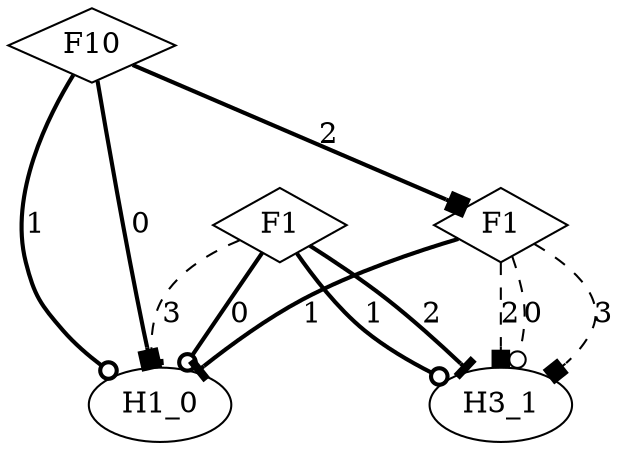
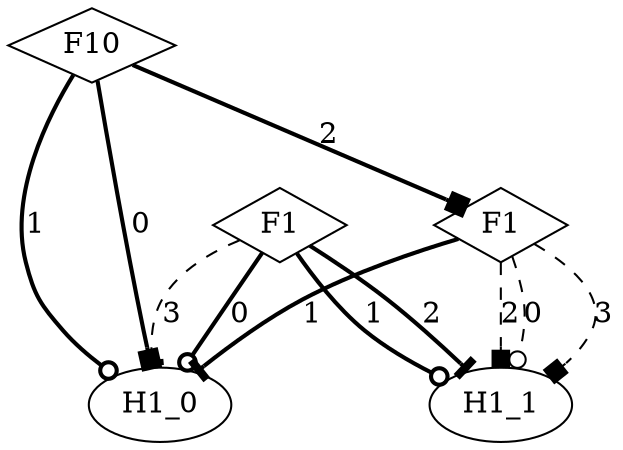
(501, 405) -> (501, 405)
